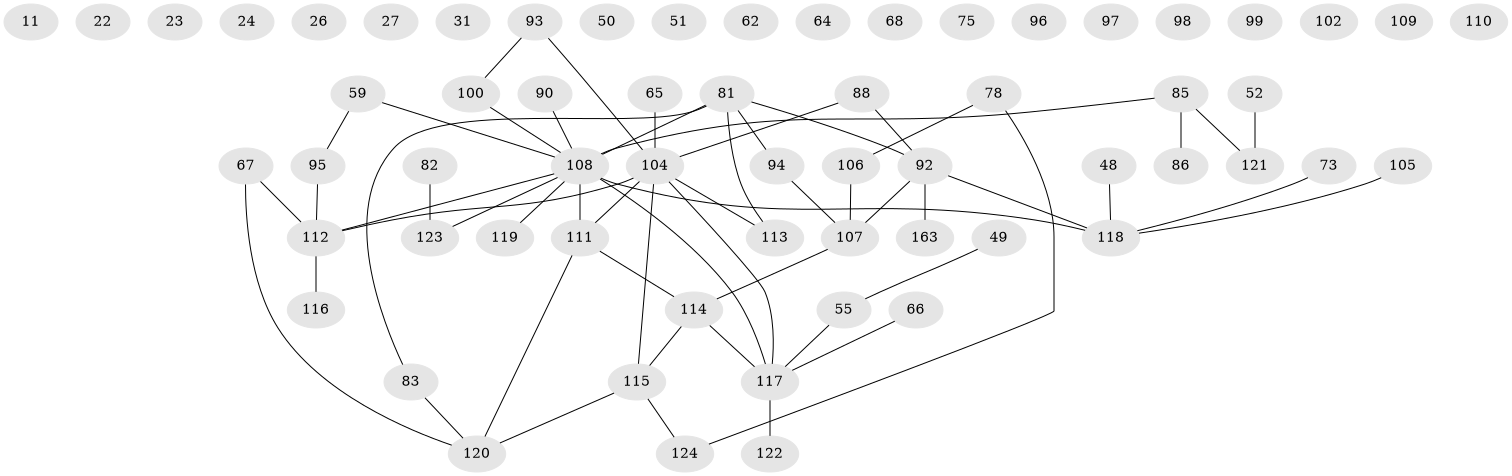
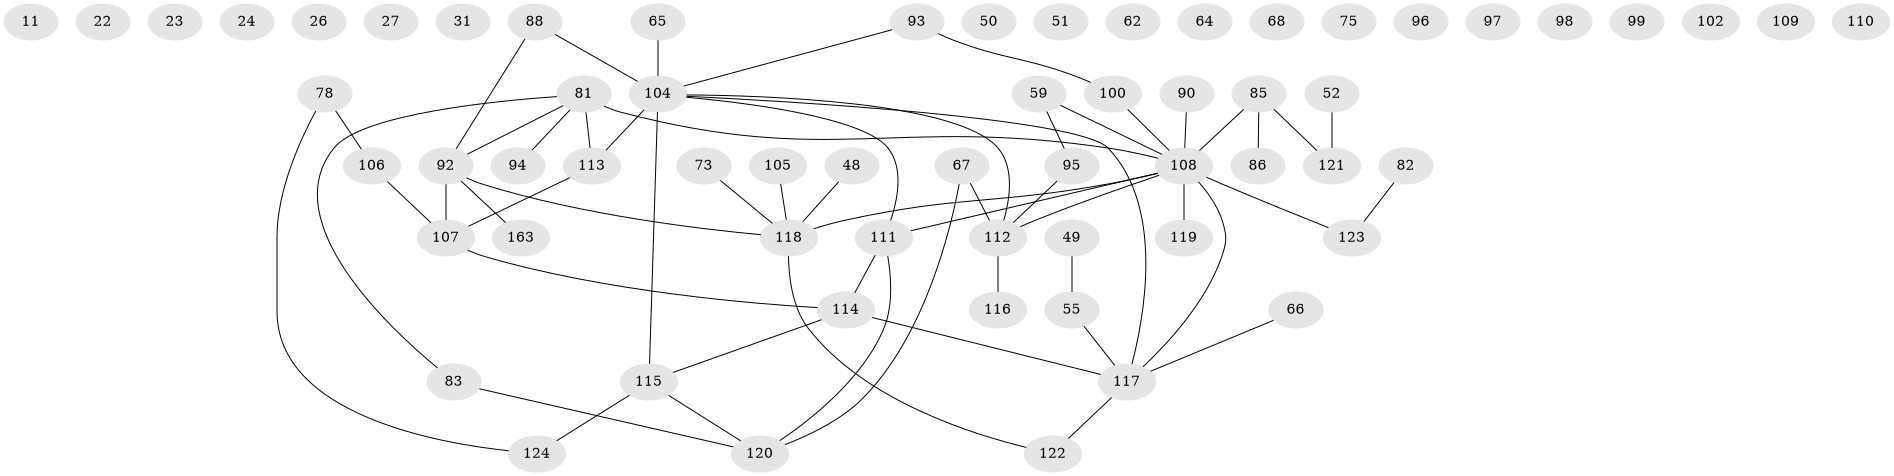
(813, 202) -> (519, 202)
none -> (868, 382)
